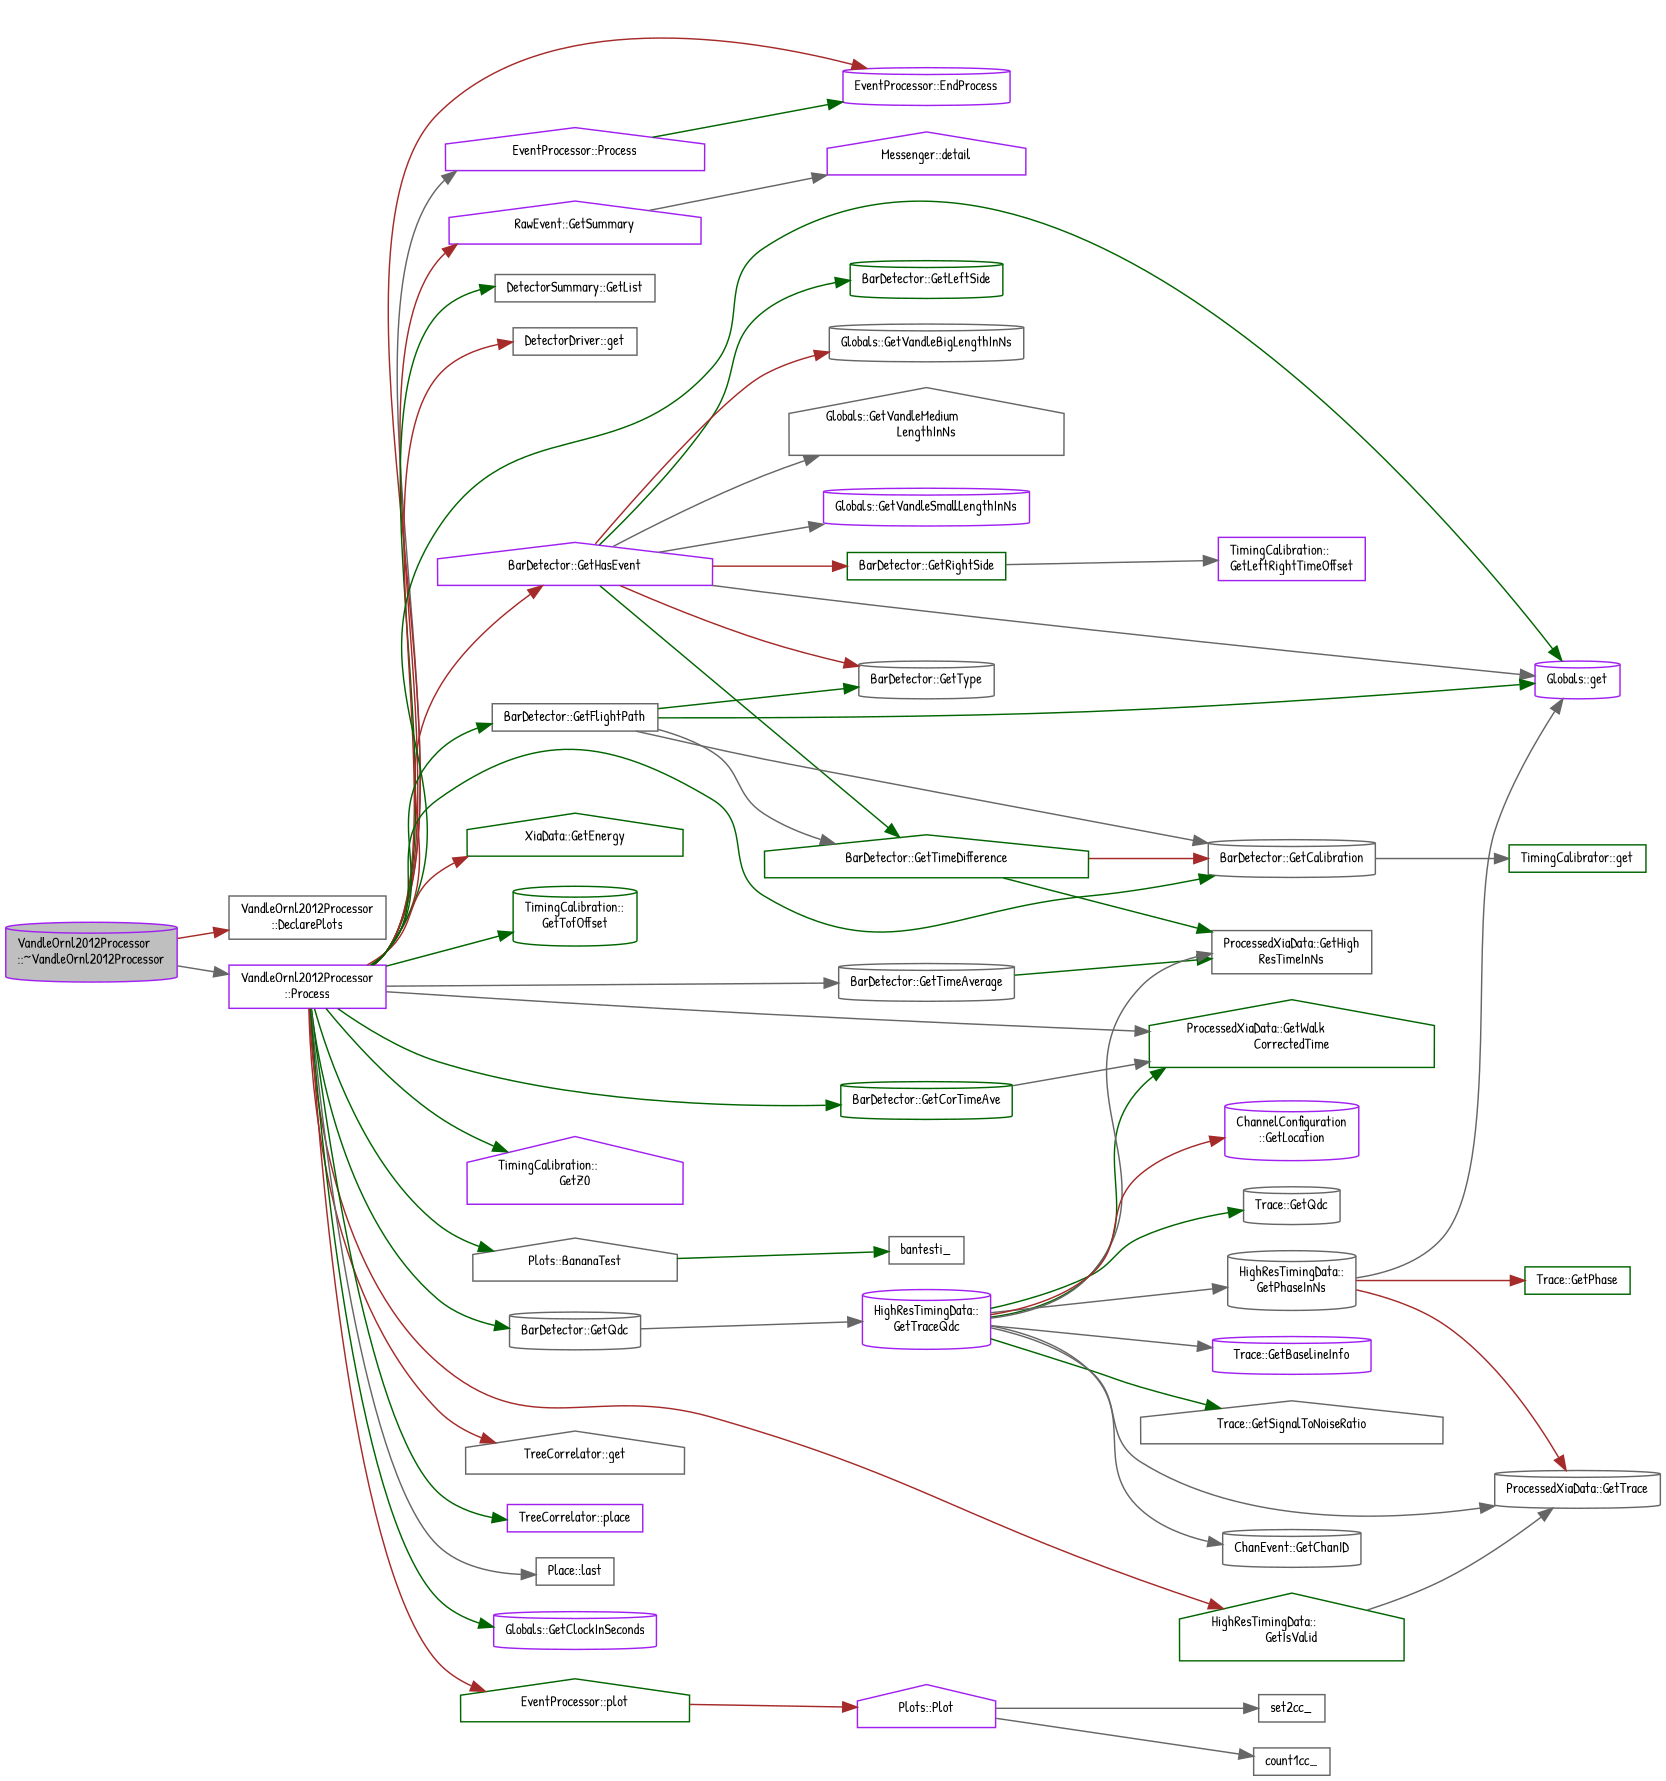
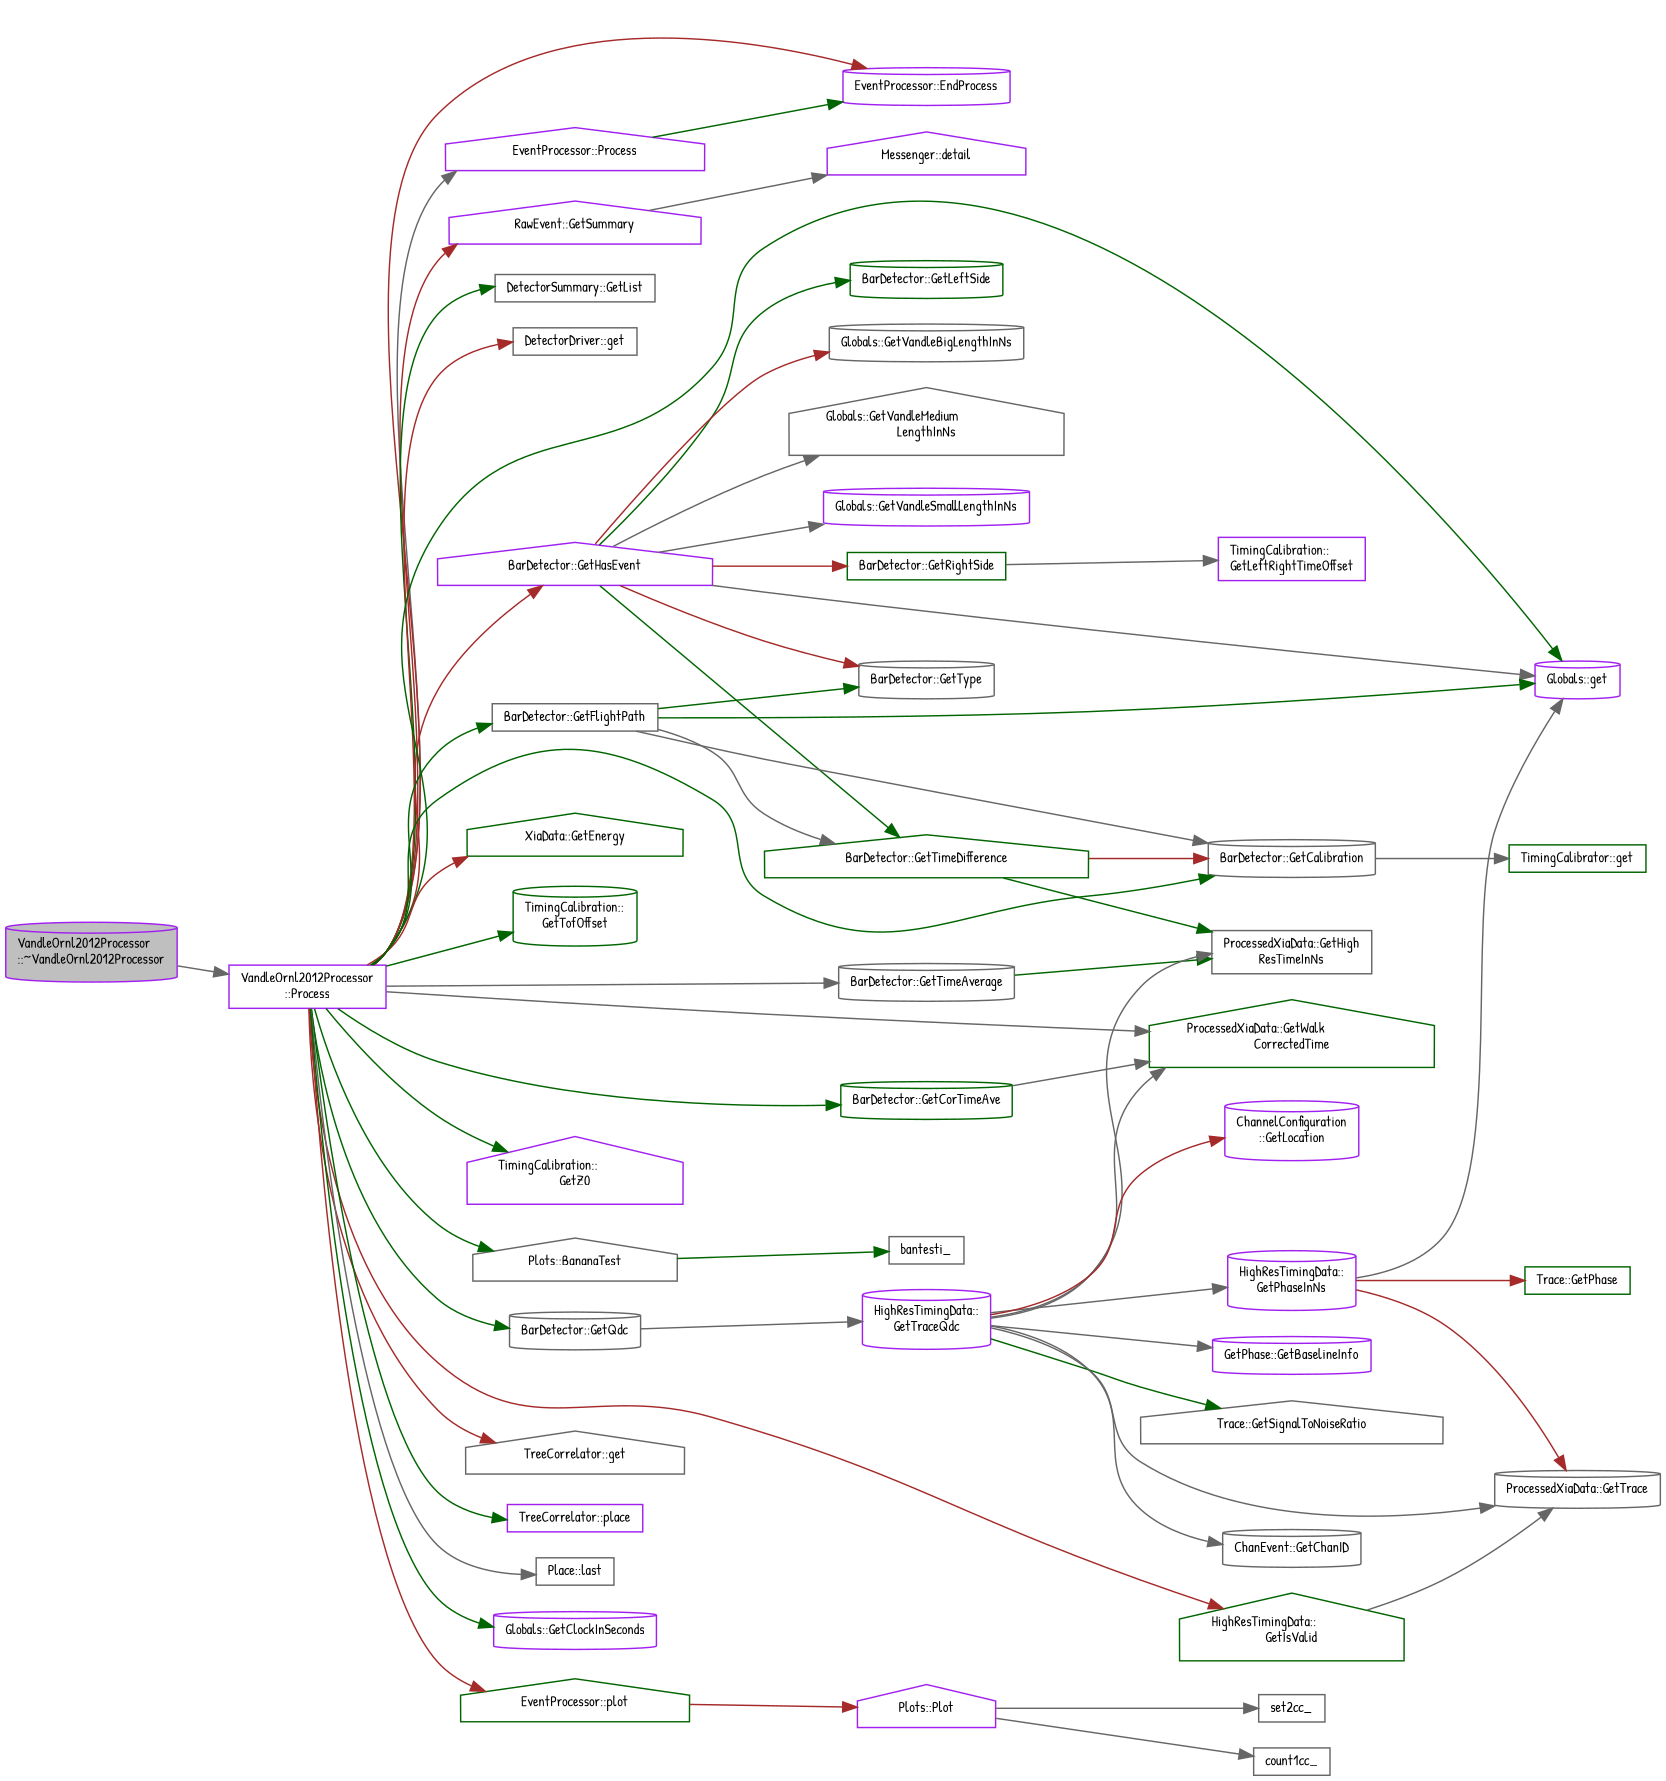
(307, 918) -> none
(1292, 1206) -> none
(1115, 1228) -> (1115, 1228)
(1292, 1281) -> (1292, 1281)
(1292, 1355) -> (1292, 1355)
